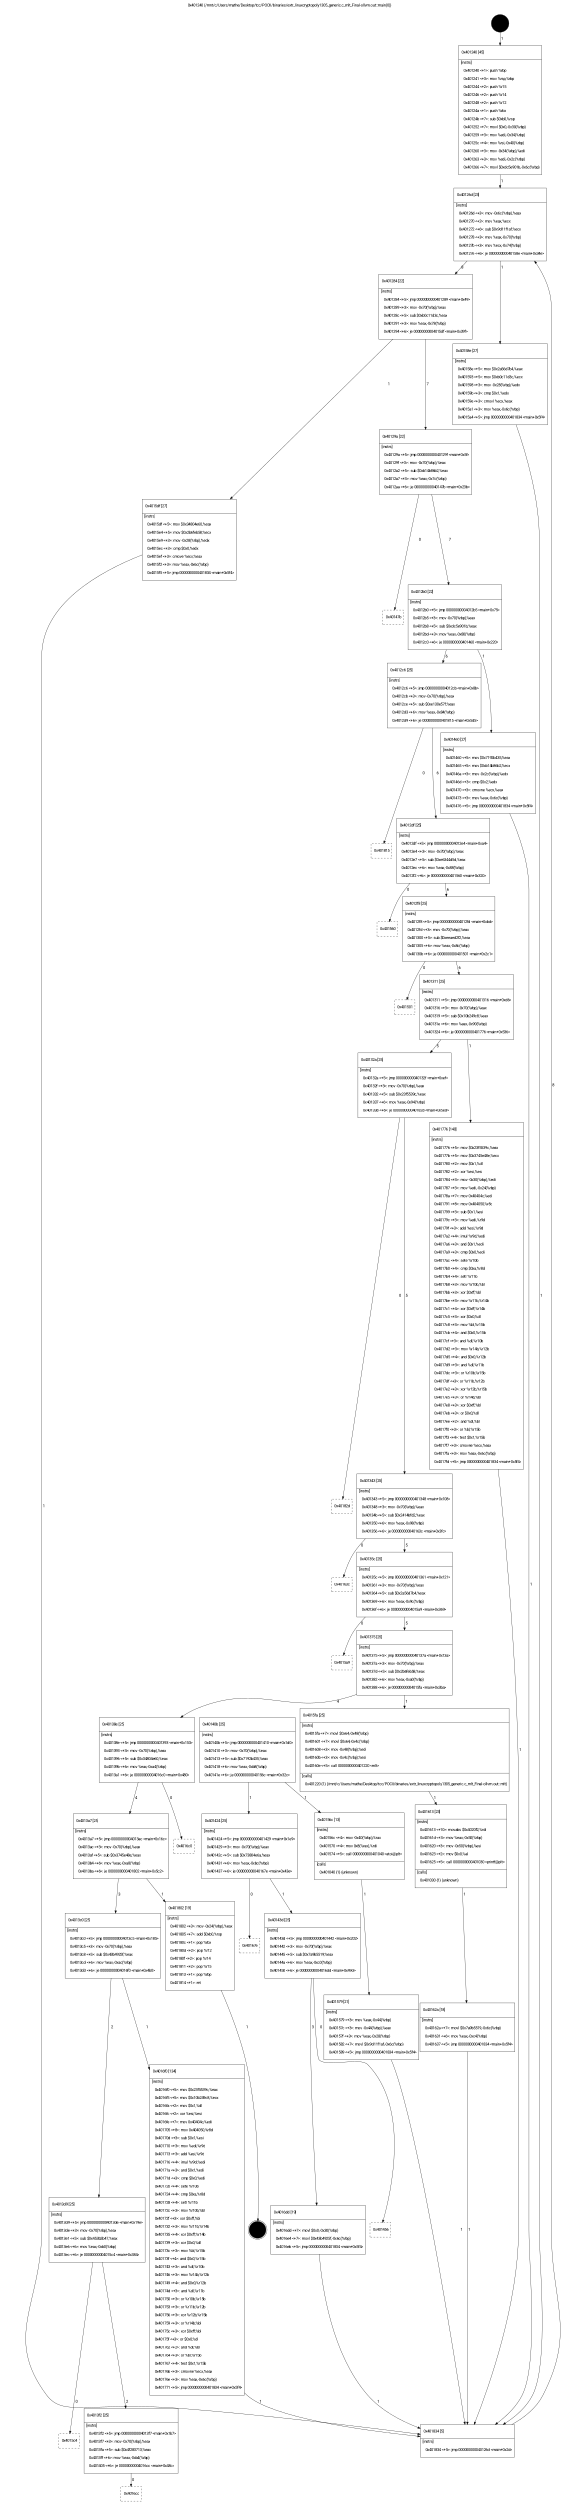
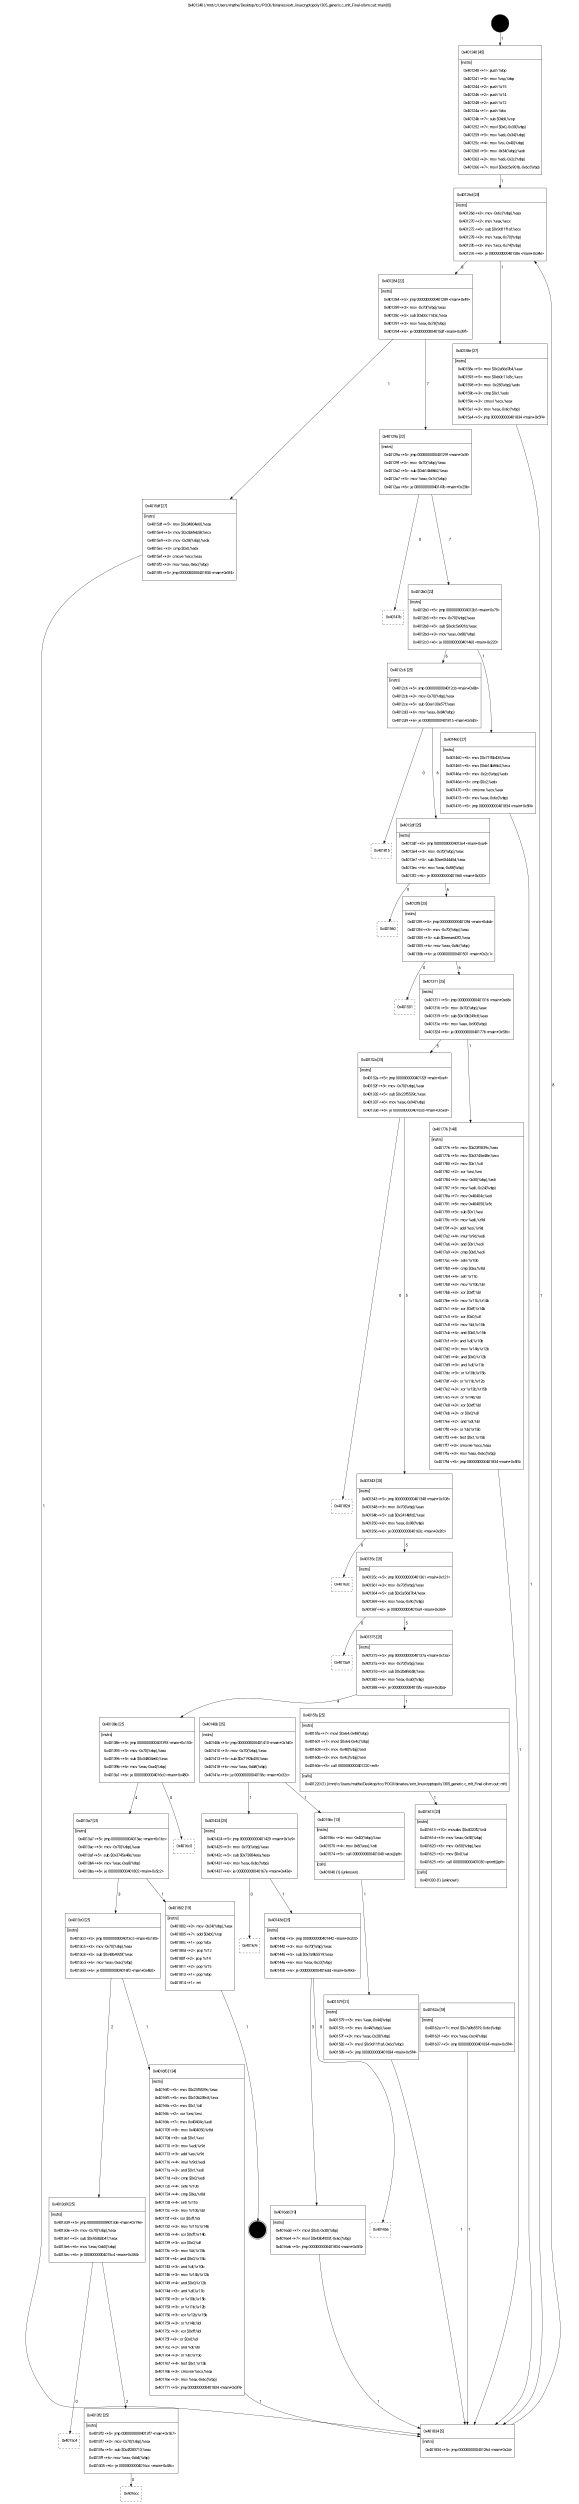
(464, 1944) -> none
